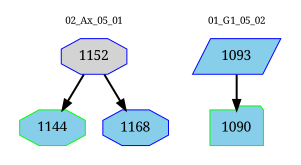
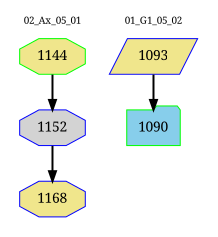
(237, 56) -> (153, 56)
(76, 88) -> (52, 87)
(52, 128) -> (52, 56)
(136, 128) -> (52, 199)
